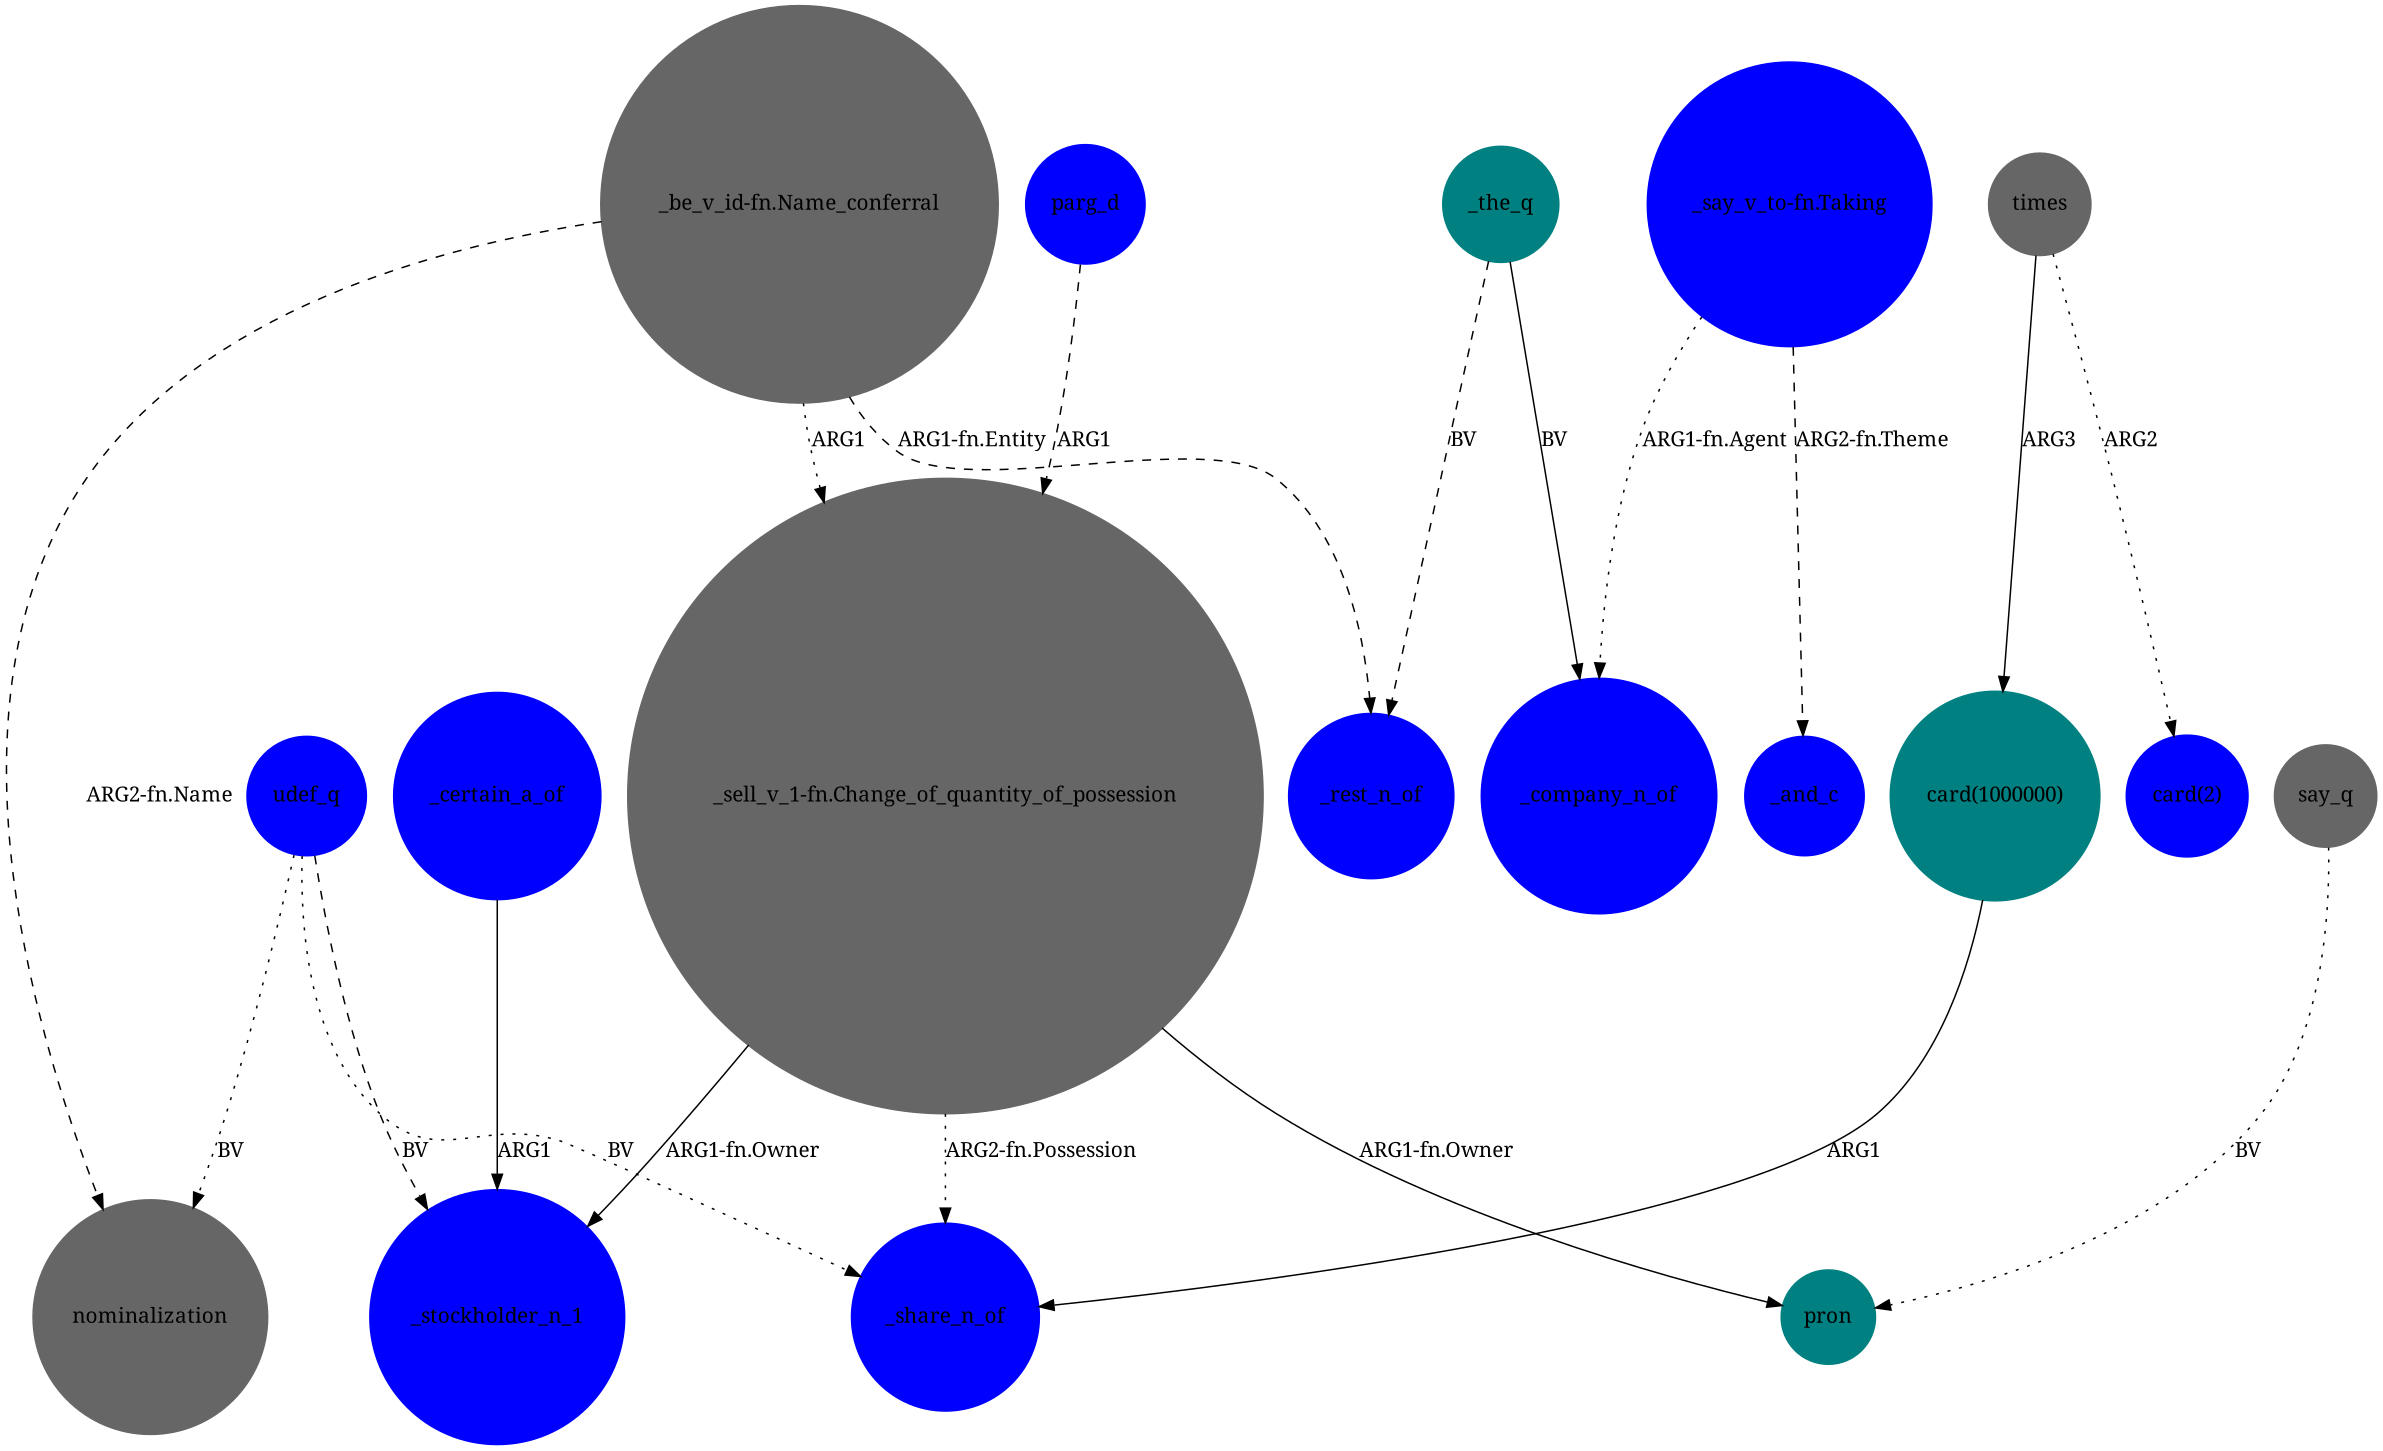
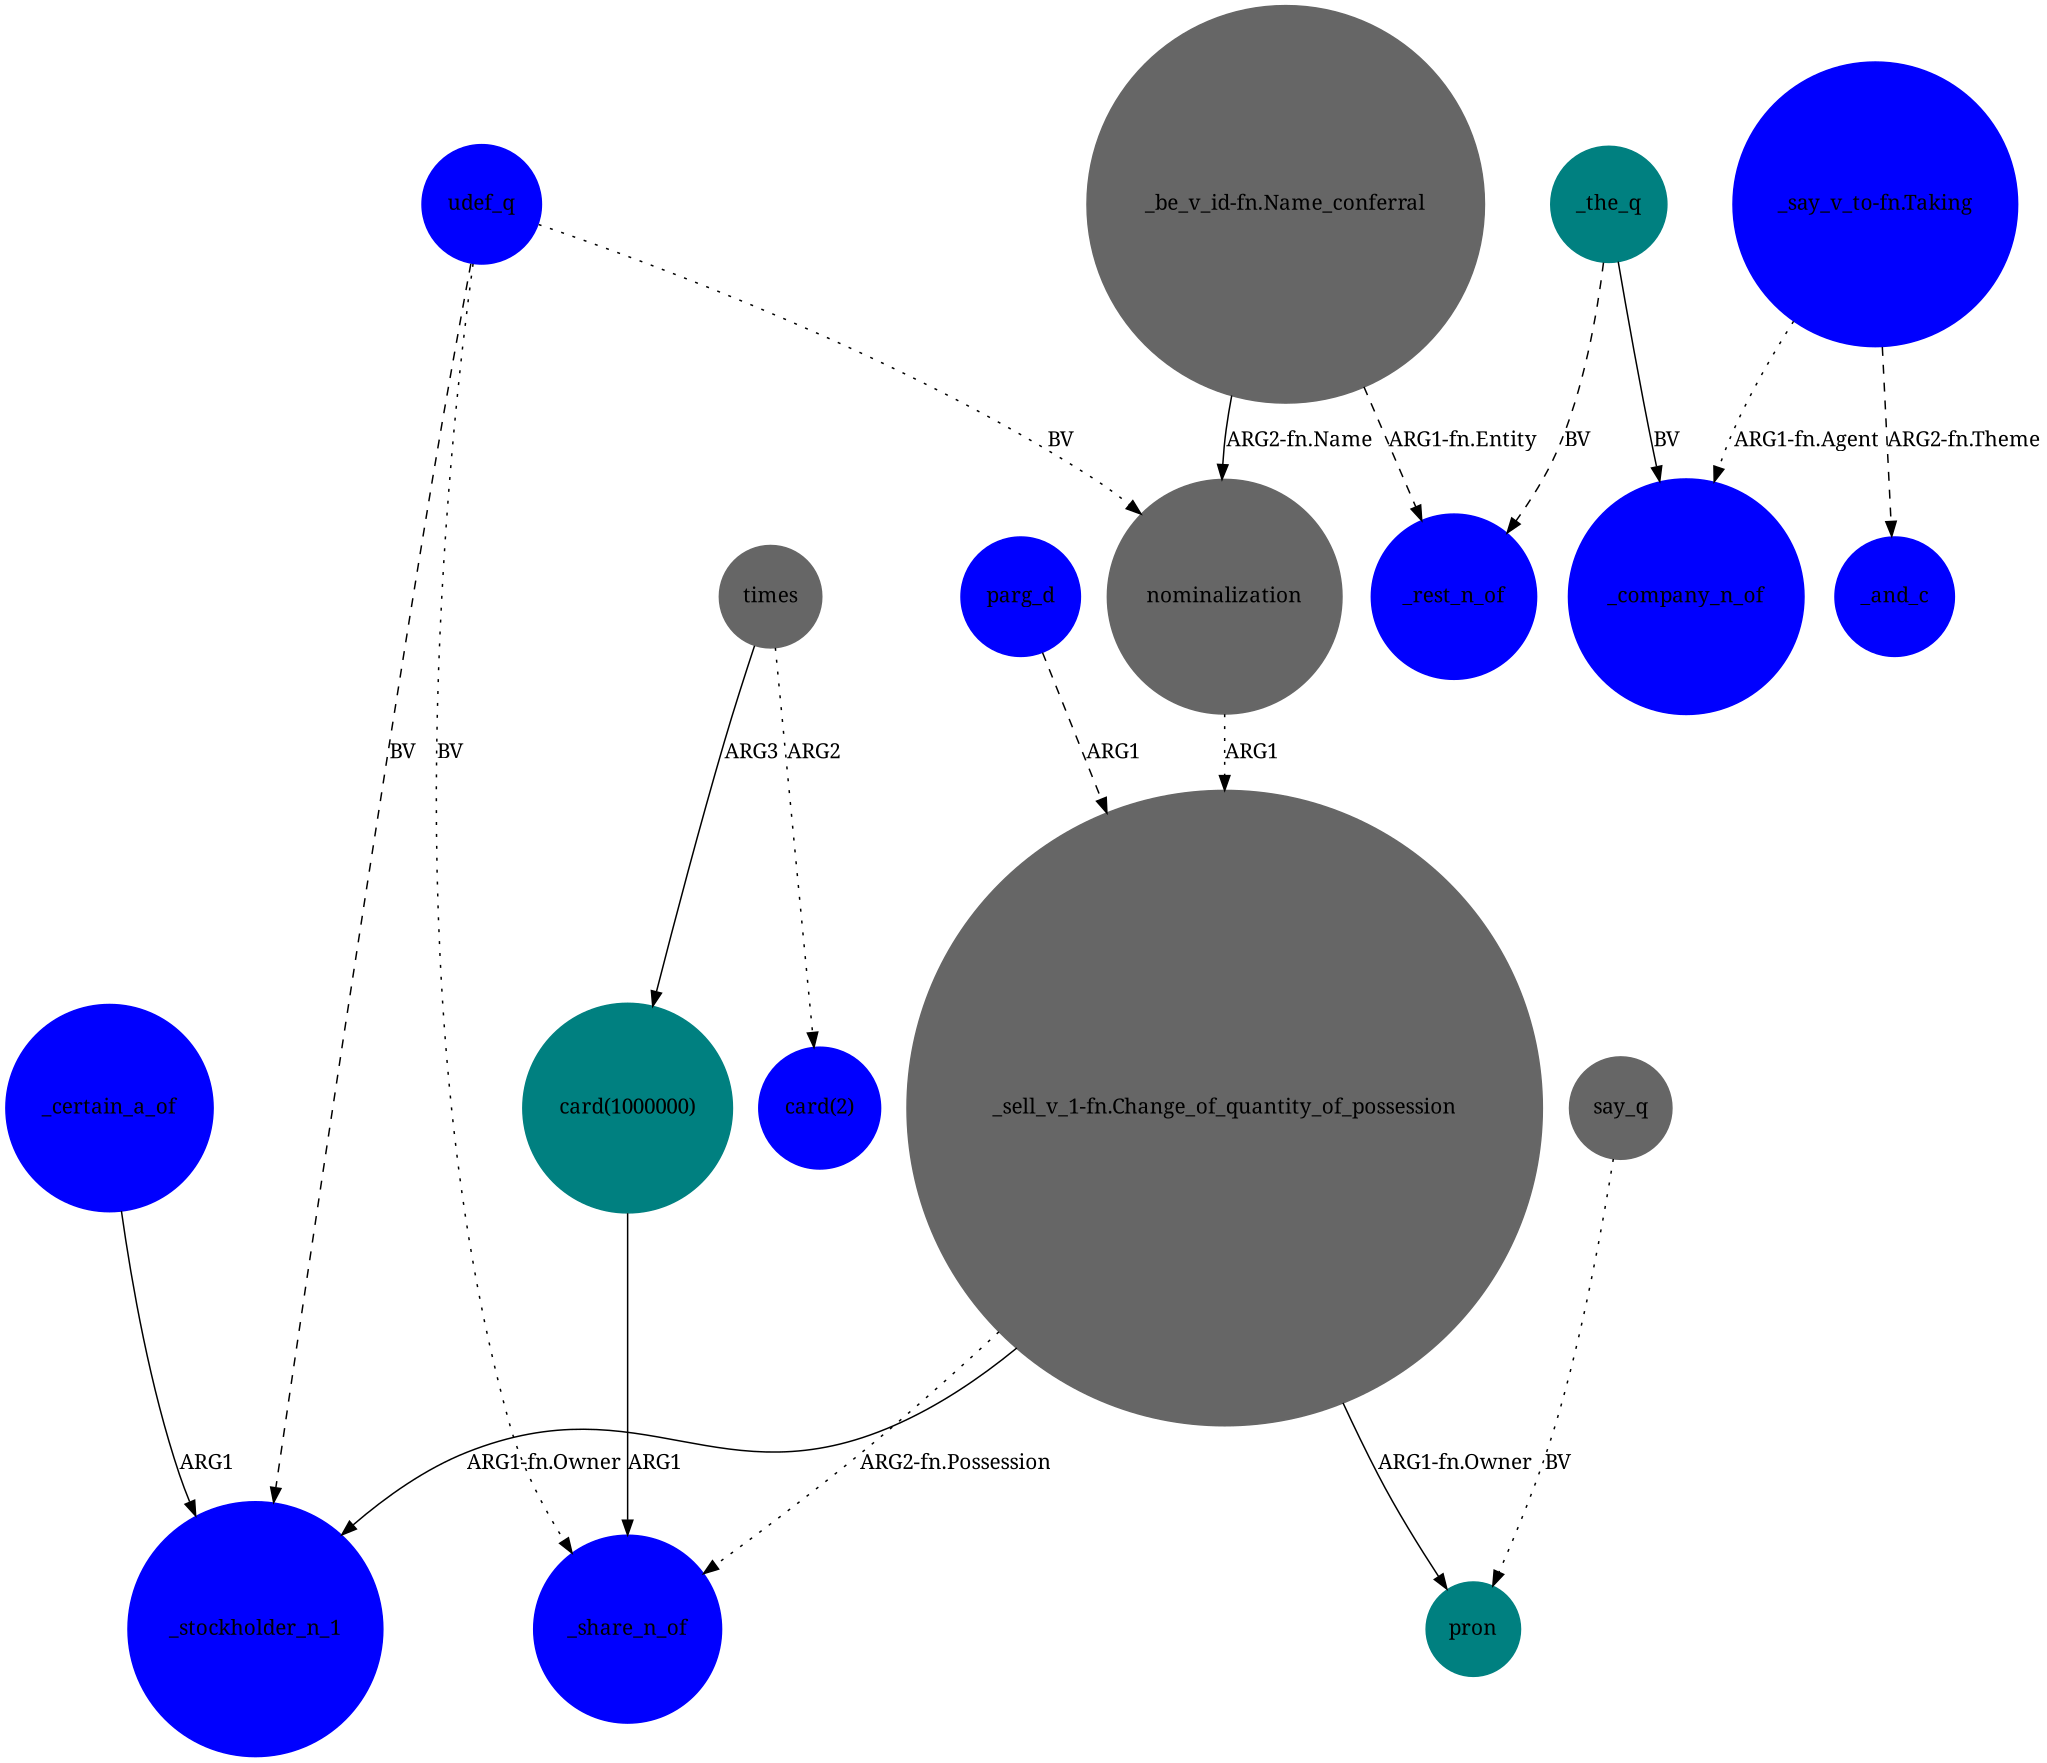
(810, 446) -> (1225, 745)
(51, 546) -> (1226, 430)
